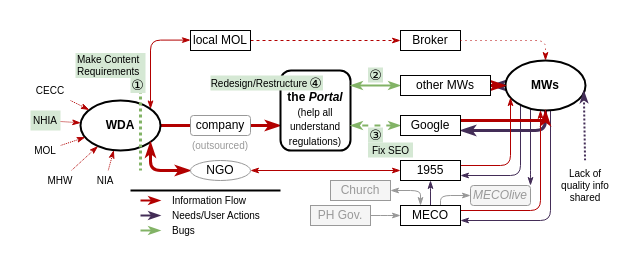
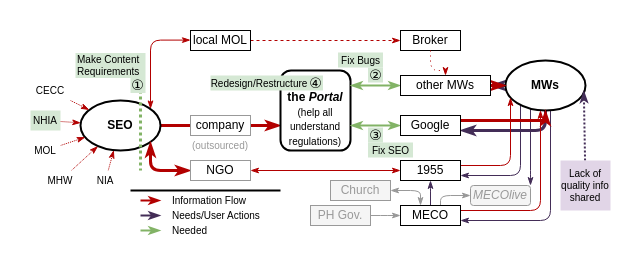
(546, 51) -> (439, 71)
none -> (361, 60)
(121, 126) -> (121, 126)
(221, 126) -> (221, 126)
(371, 126) -> (371, 126)
(221, 171) -> (221, 171)
(586, 186) -> (586, 186)
(184, 231) -> (189, 231)
